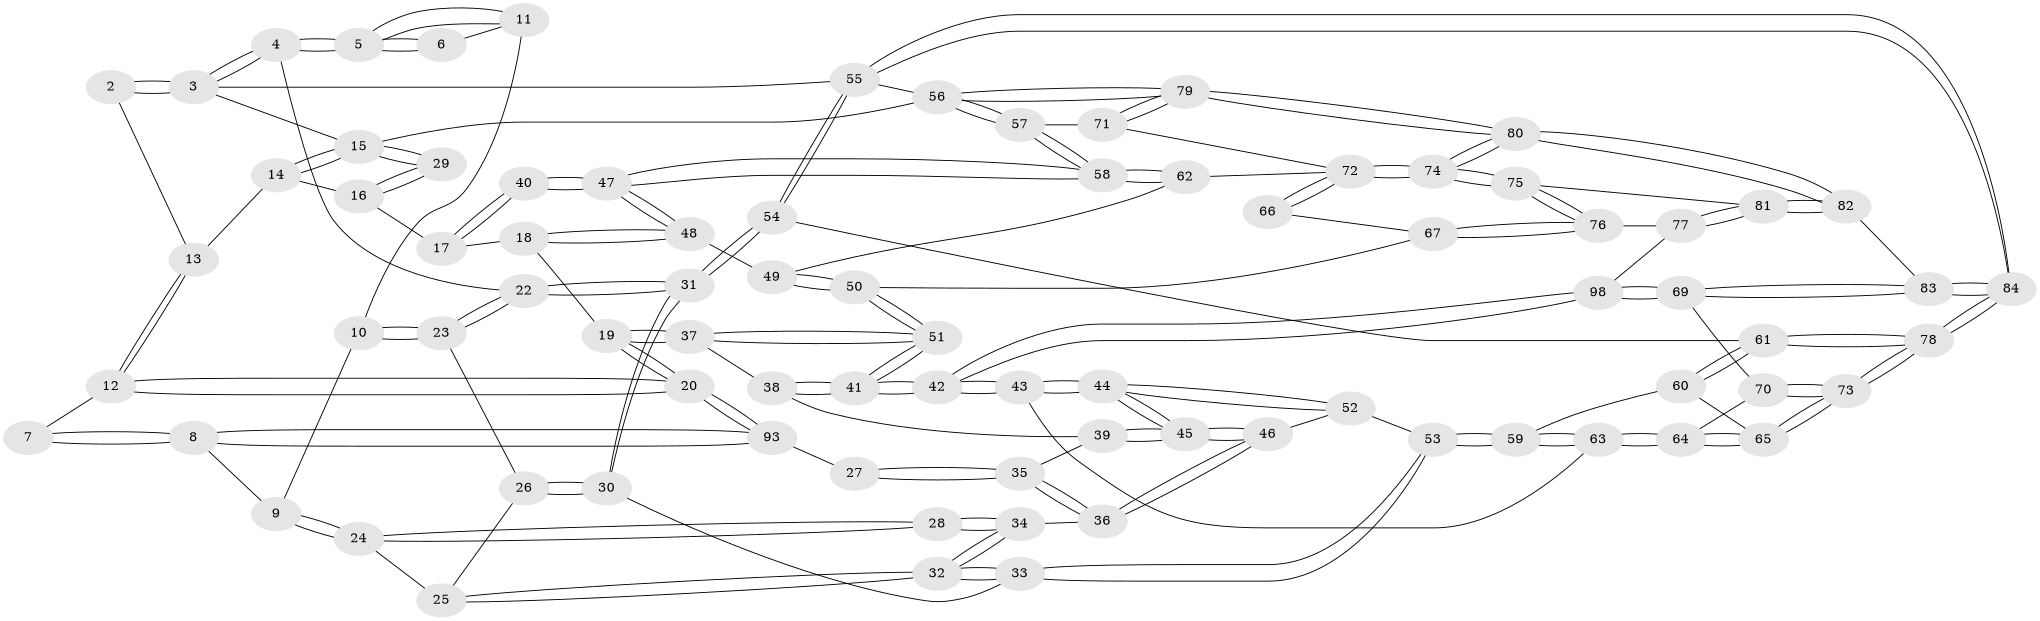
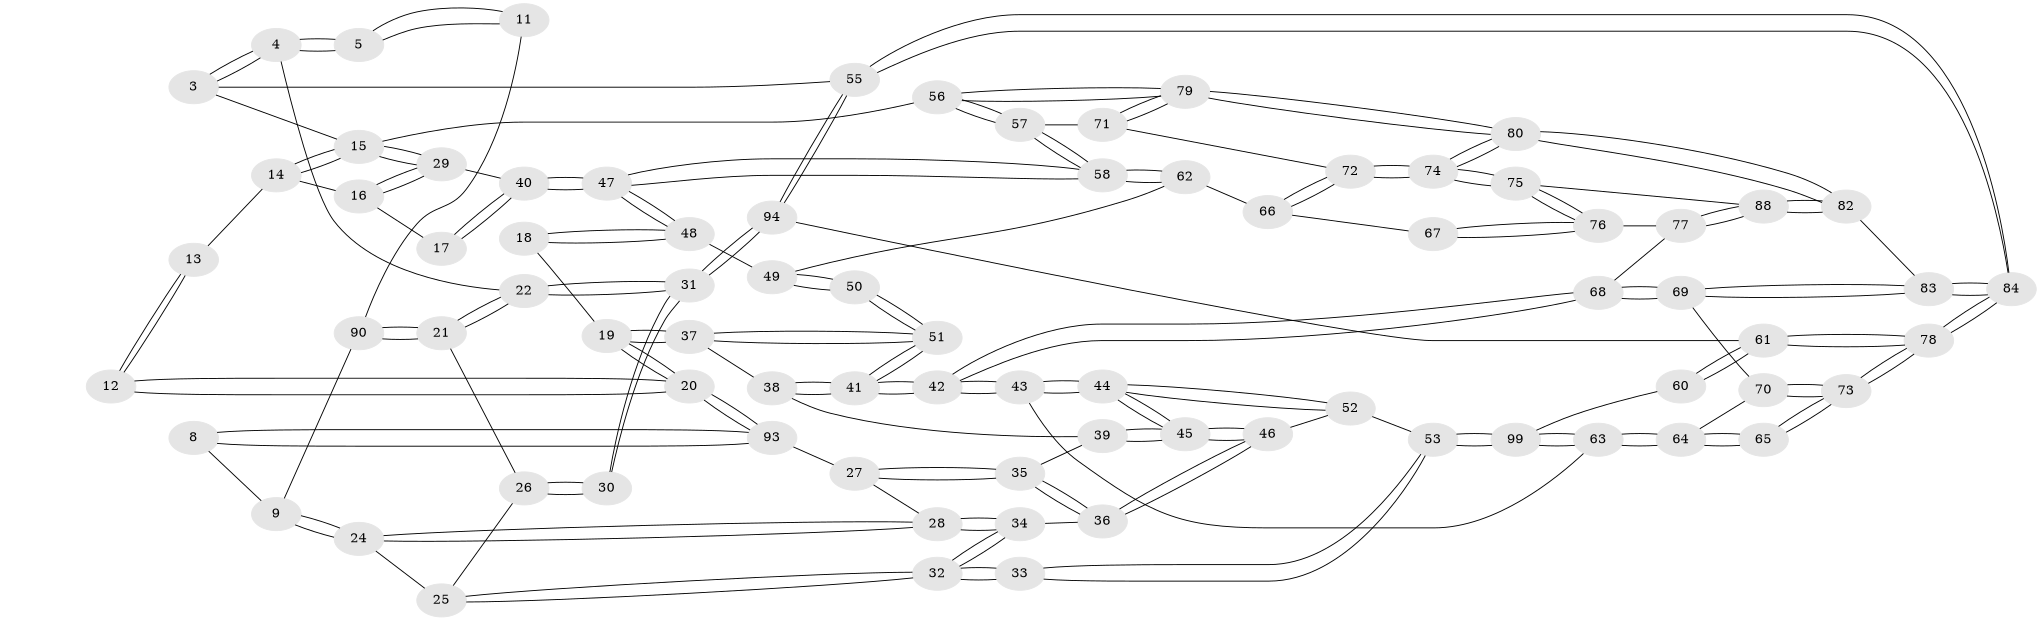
(442, 45) -> none
(111, 87) -> none
(896, 89) -> none
none -> (483, 174)
(1268, 174) -> (1227, 195)
(1764, 207) -> (1764, 207)
(772, 218) -> (772, 218)
(483, 244) -> none
(1147, 287) -> none
(1598, 293) -> (1598, 293)
(359, 333) -> (359, 333)
(442, 333) -> (442, 333)
(1718, 410) -> none
(28, 438) -> none
(1516, 440) -> (1516, 440)
none -> (896, 499)
(800, 569) -> none
